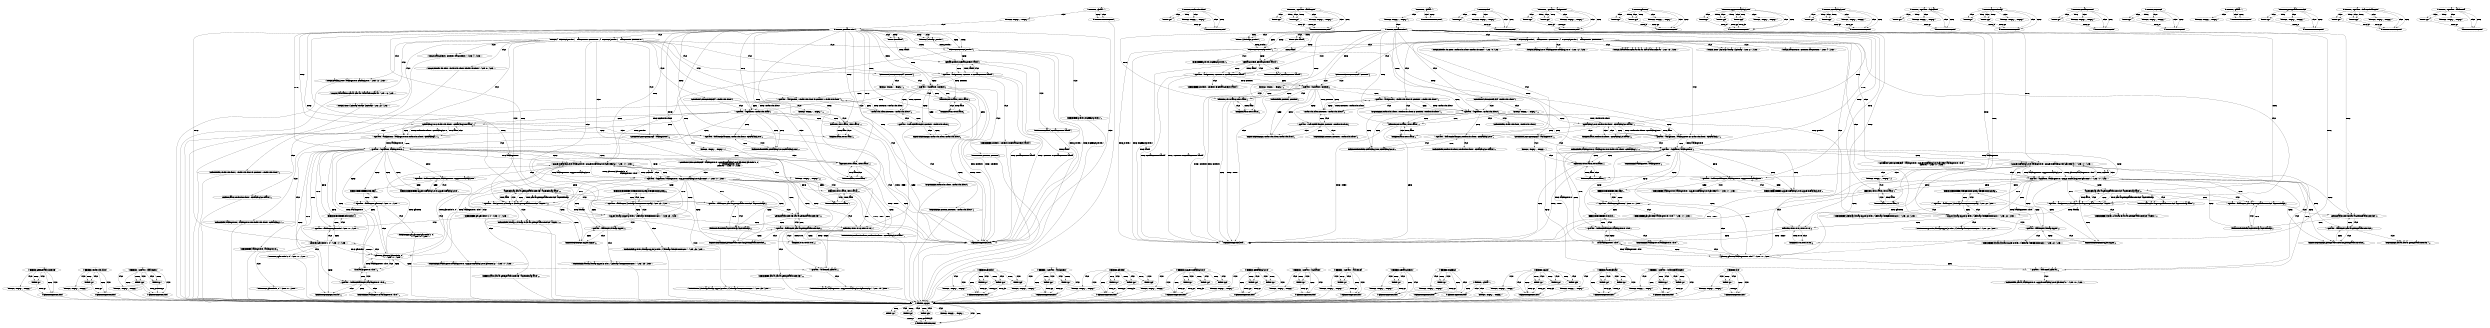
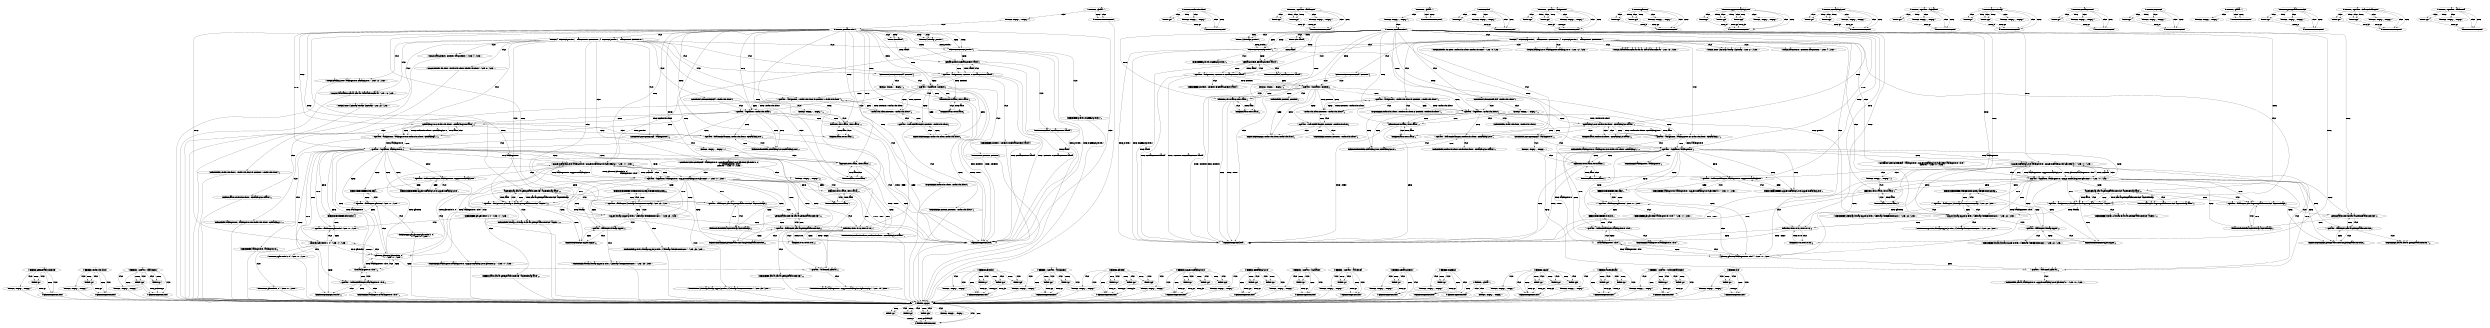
(340, 223) -> none
